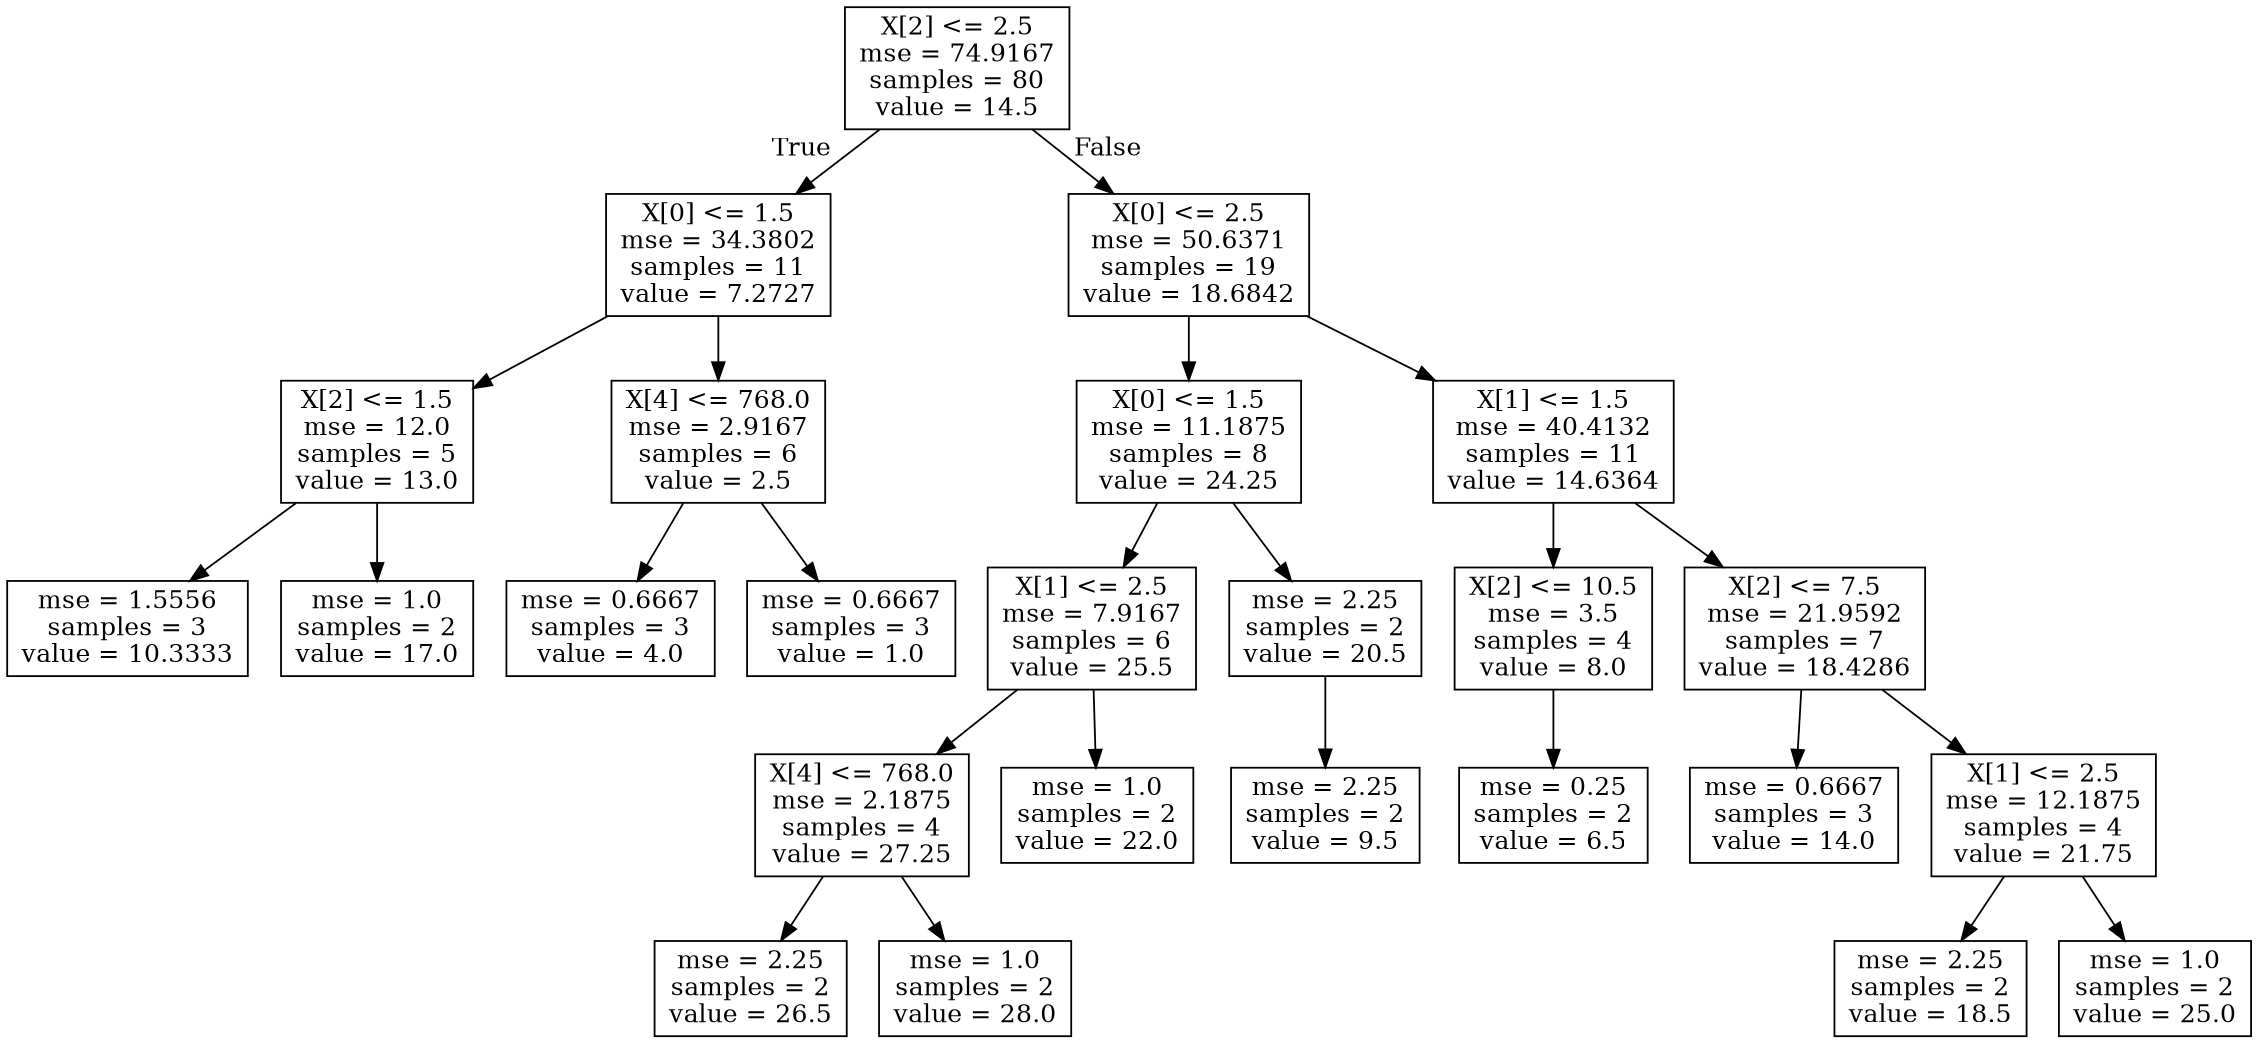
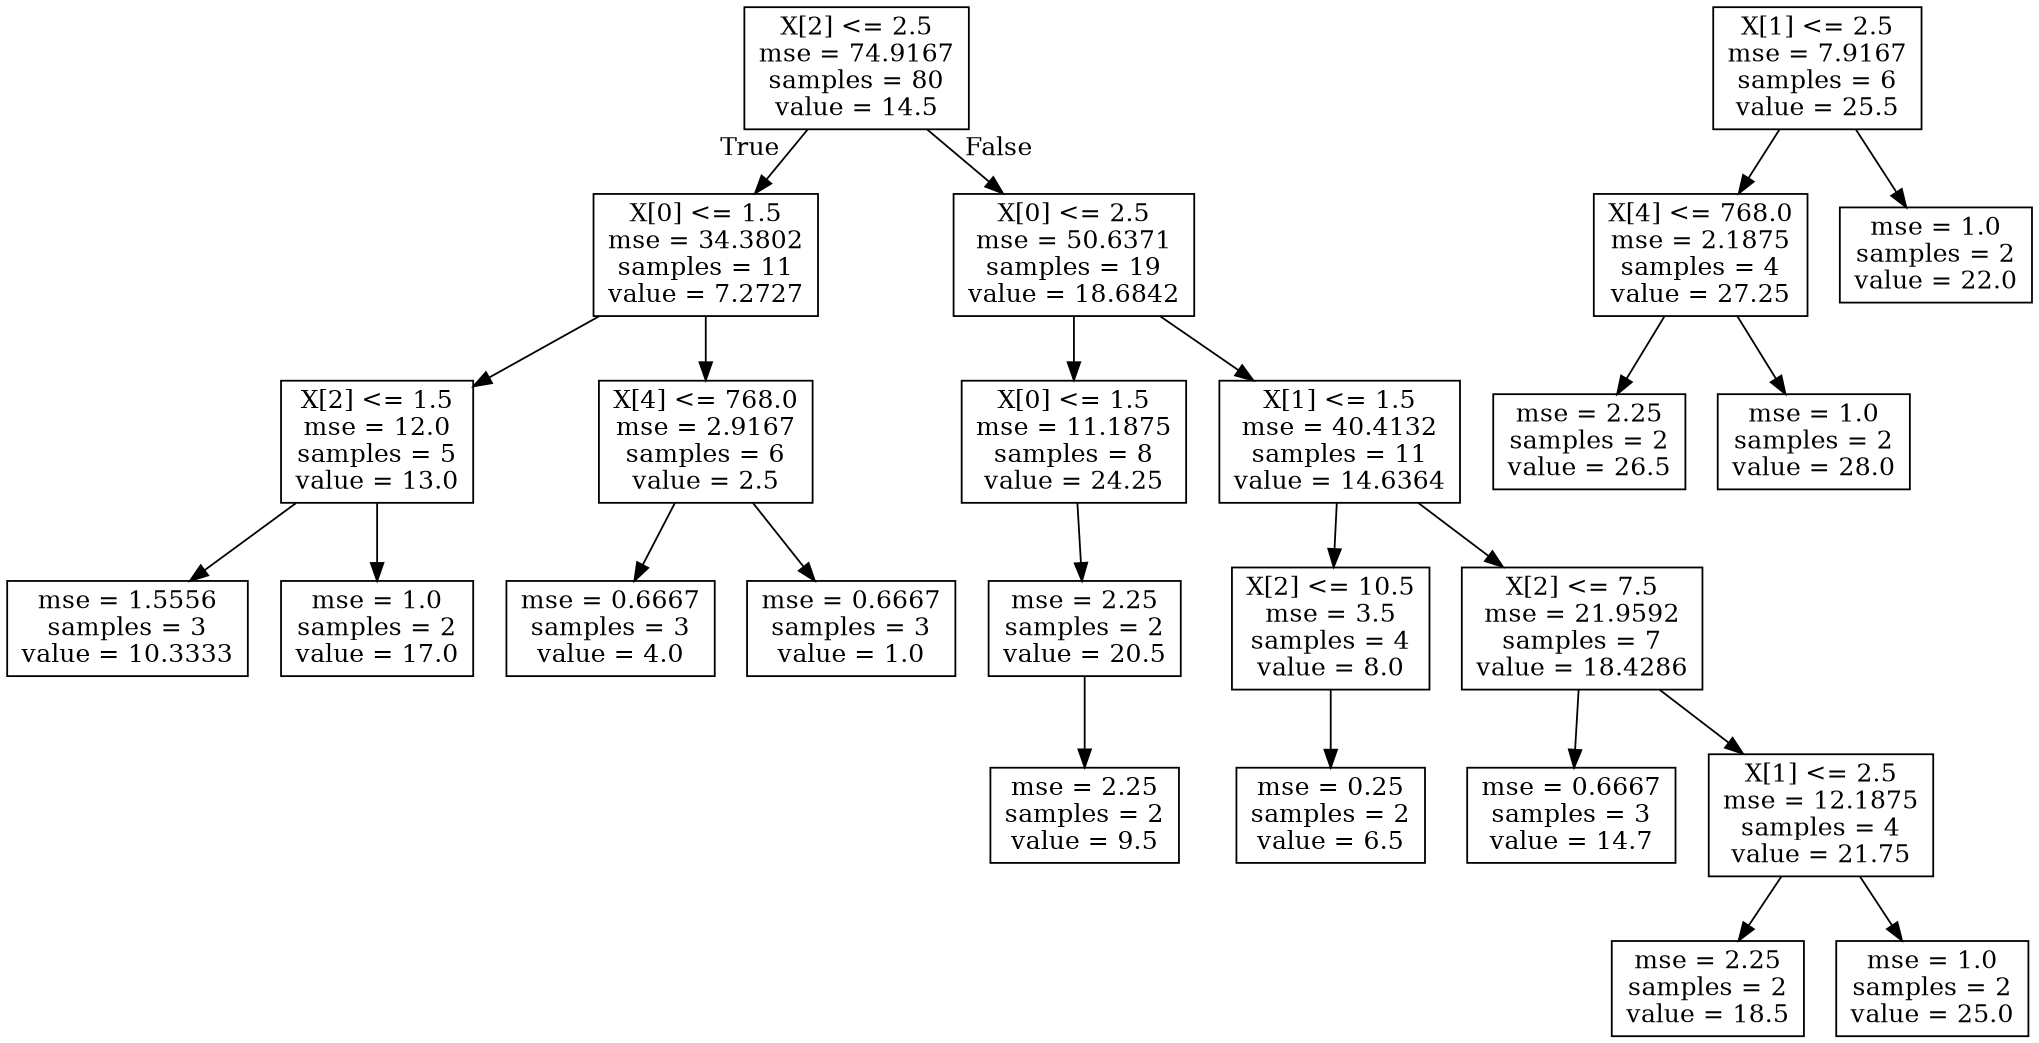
(1145, 527) -> none
(1794, 815) -> (1571, 815)
